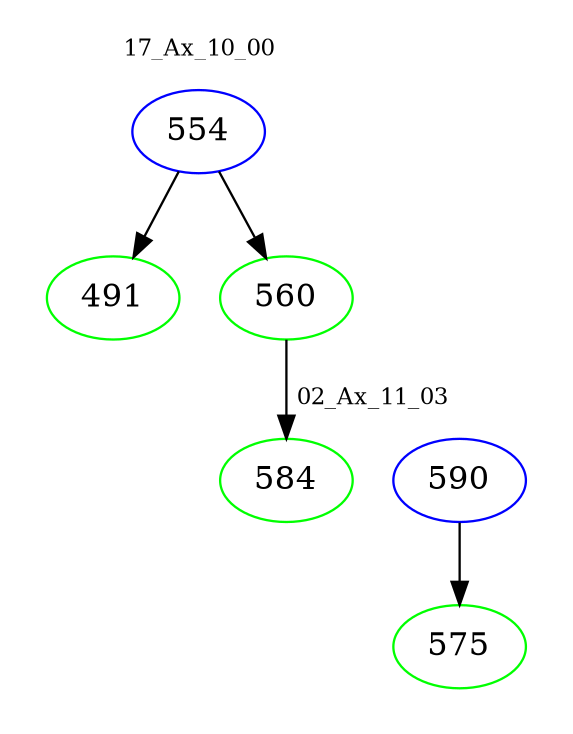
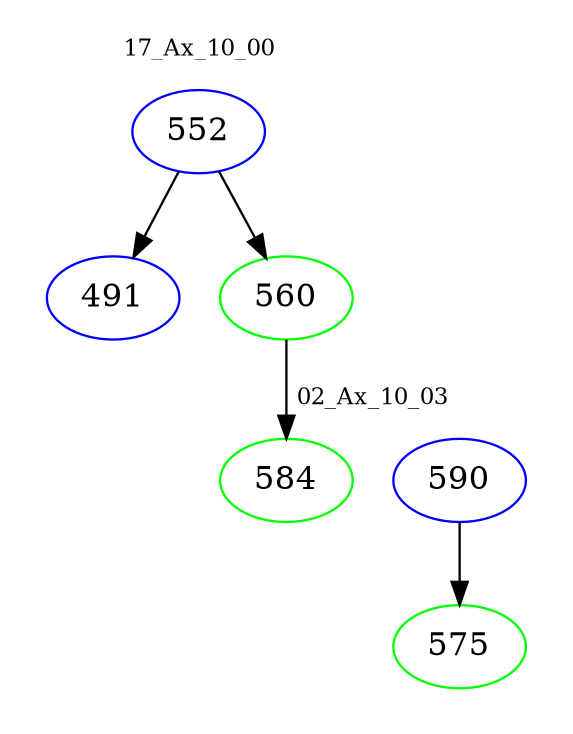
(199, 132) -> (199, 132)
(113, 298) -> (113, 298)
(373, 398) -> (373, 398)
